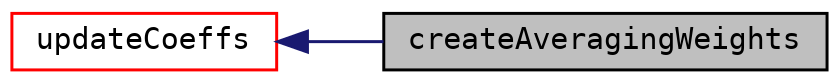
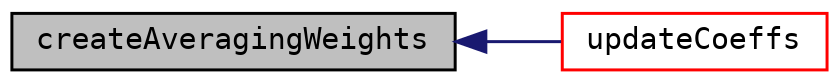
(346, 42) -> (524, 42)
